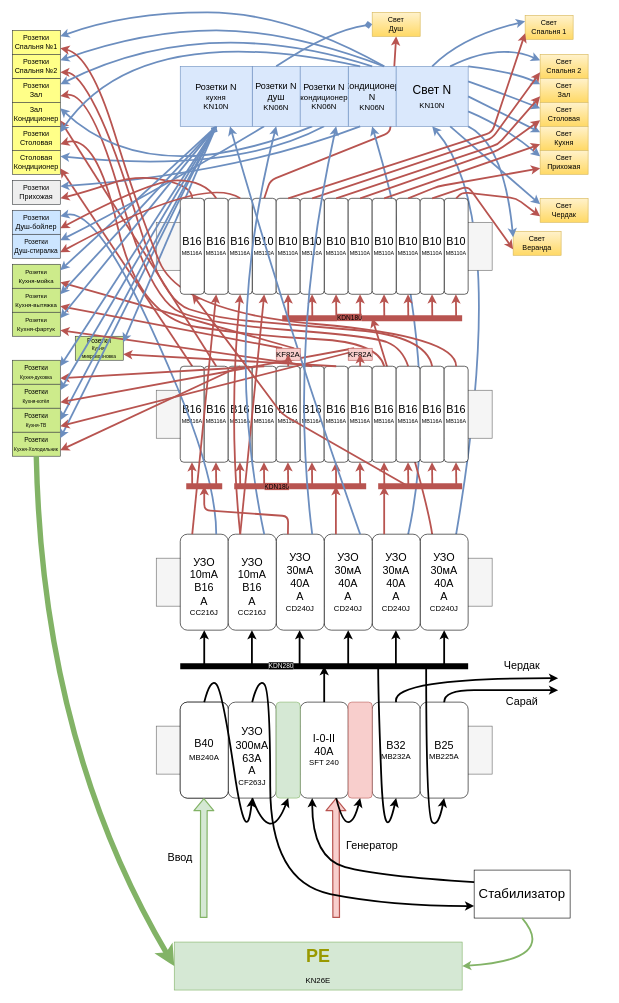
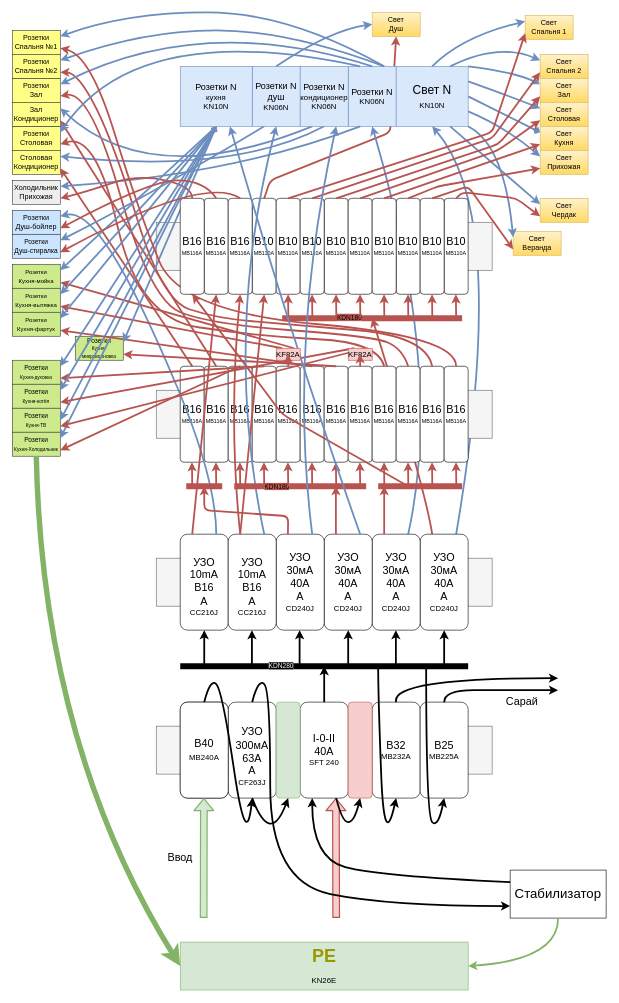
(364, 26) -> (364, 26)
(372, 96) -> (372, 96)
(533, 129) -> (533, 128)
(36, 192) -> (36, 192)
(522, 666) -> none
(372, 846) -> none
(522, 894) -> (558, 894)
(318, 966) -> (324, 966)
